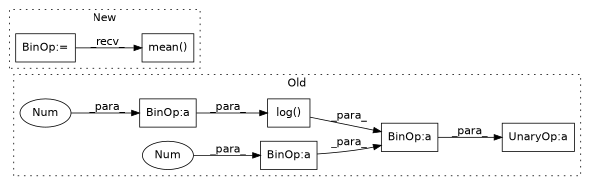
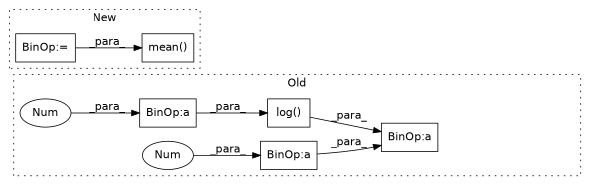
(108, 42) -> (108, 42)
(538, 137) -> none
